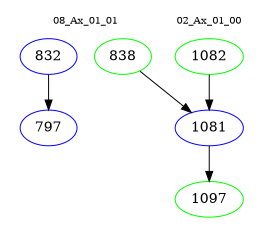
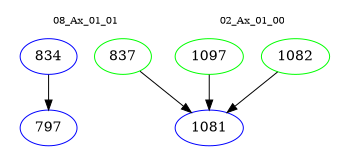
(49, 57) -> (49, 57)
(123, 57) -> (123, 57)
(209, 159) -> (209, 87)
